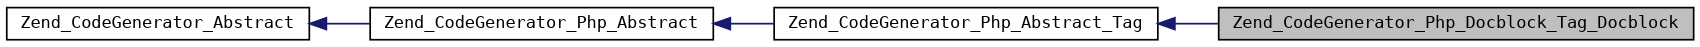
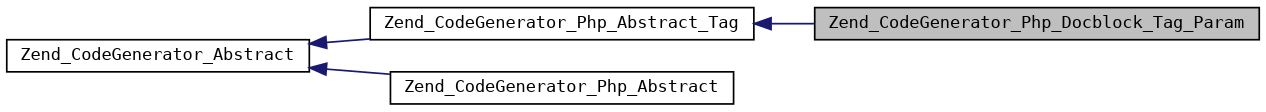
(752, 24) -> (348, 41)
(1456, 24) -> (1037, 24)
